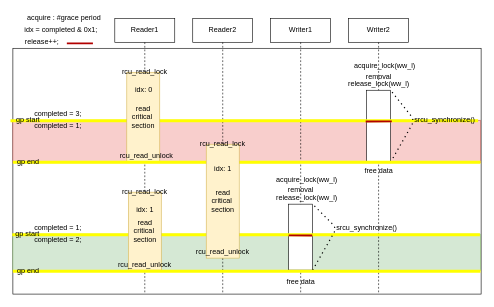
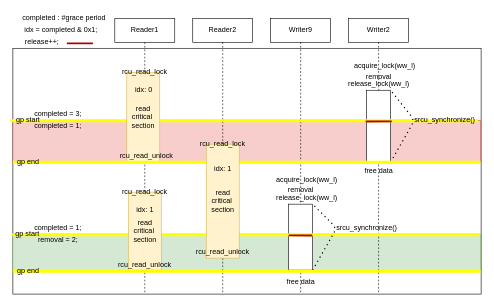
(64, 18) -> (64, 18)
(301, 30) -> (301, 30)
(58, 240) -> (58, 240)
